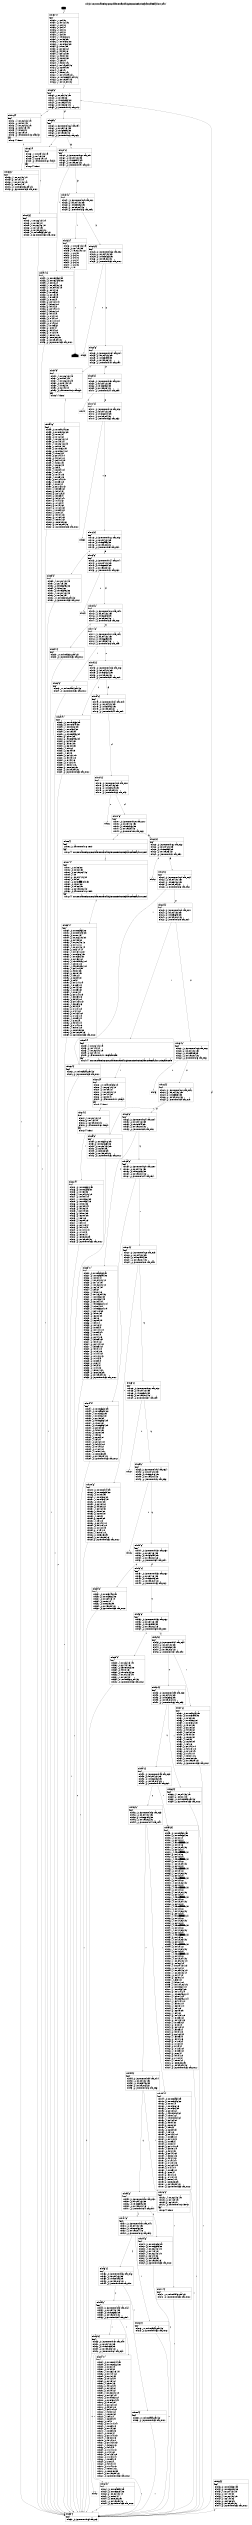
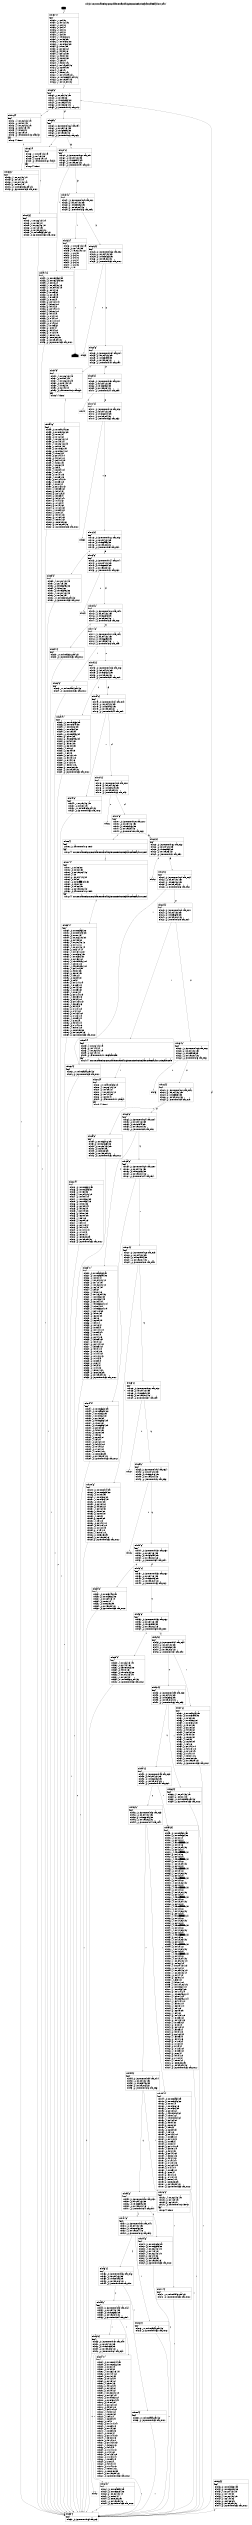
none -> (84, 805)
(93, 1122) -> none
